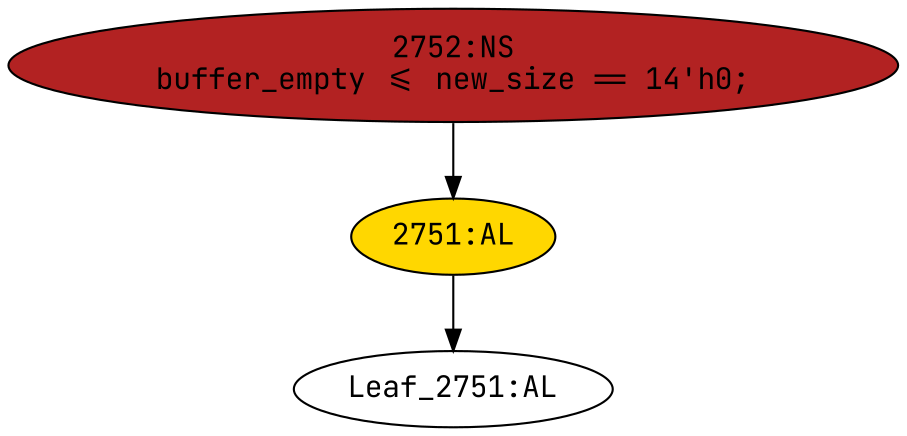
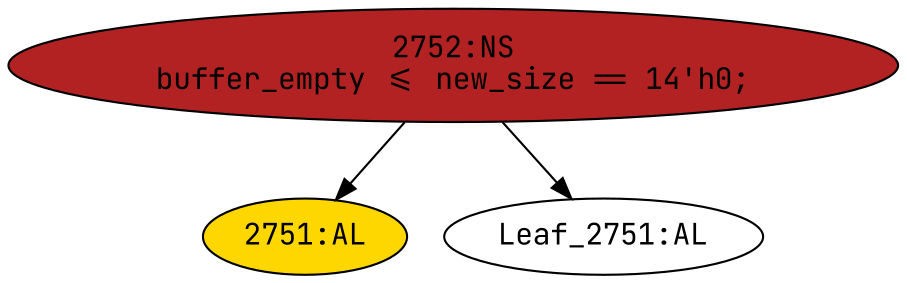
(453, 303) -> (530, 152)
